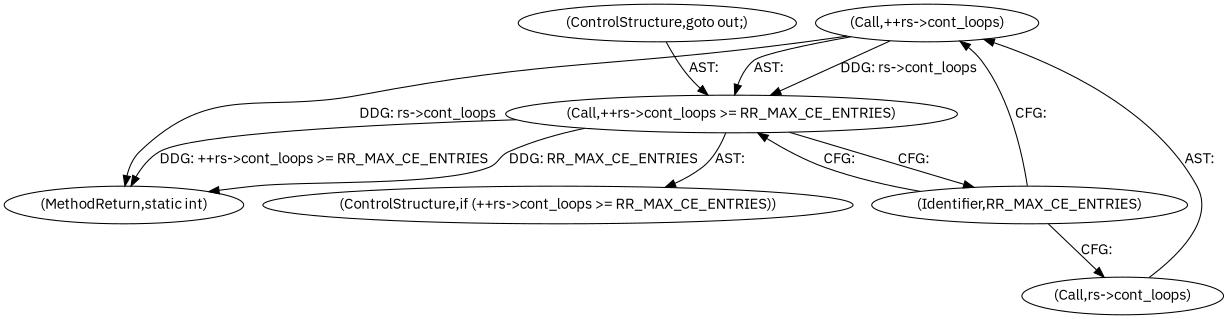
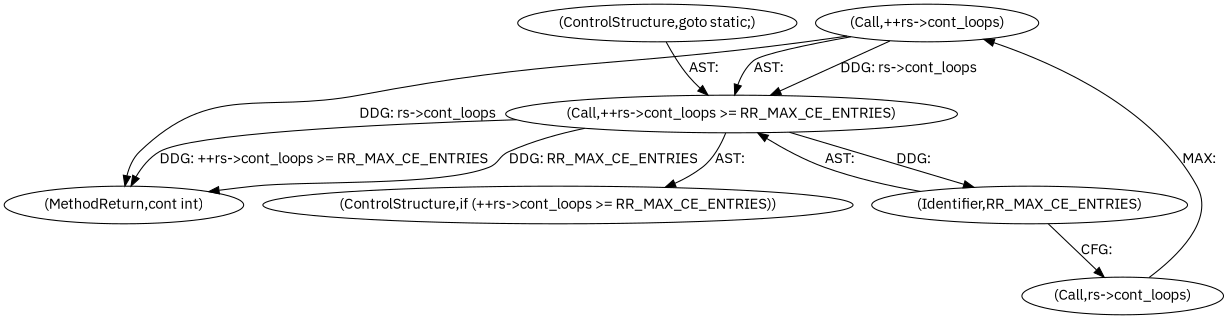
(657, 23) -> (657, 23)
(1009, 112) -> none
(841, 159) -> (841, 159)
(916, 159) -> (916, 159)
(1201, 159) -> (1201, 159)
(124, 205) -> (124, 205)
